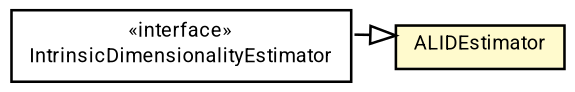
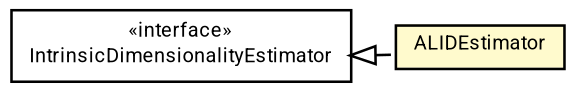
(360, 35) -> (386, 55)
